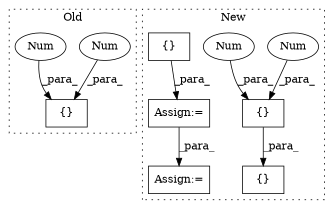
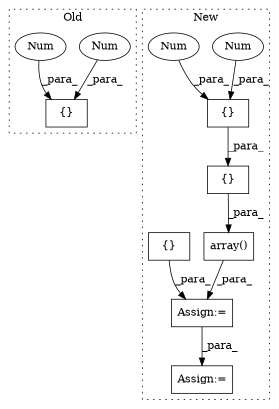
none -> (229, 246)
